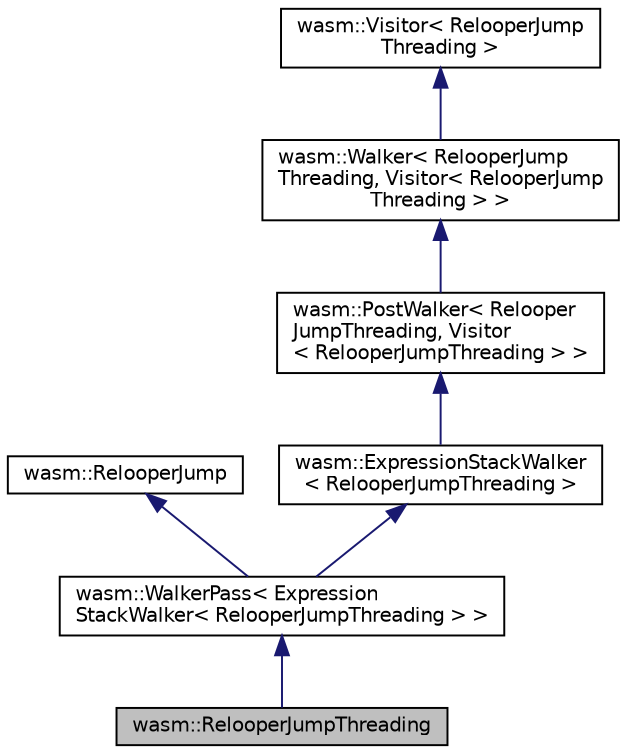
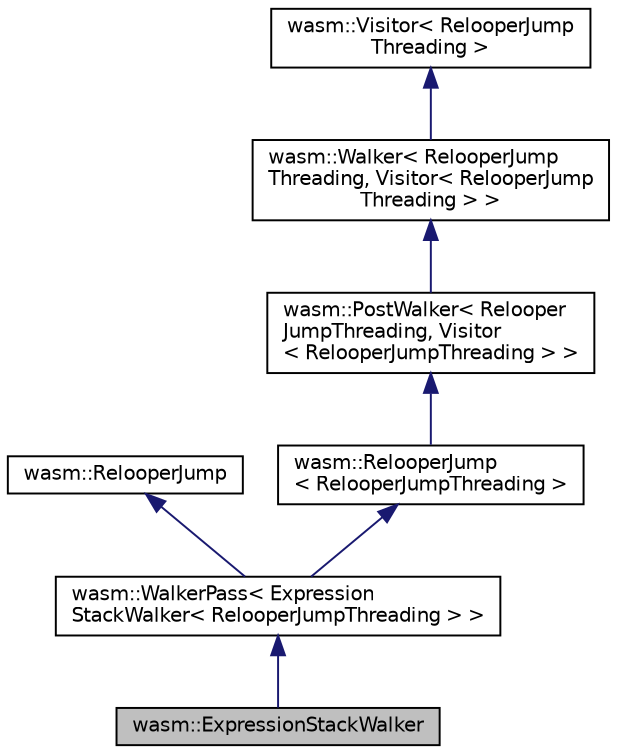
(441, 475) -> (431, 475)
(282, 727) -> (278, 727)
